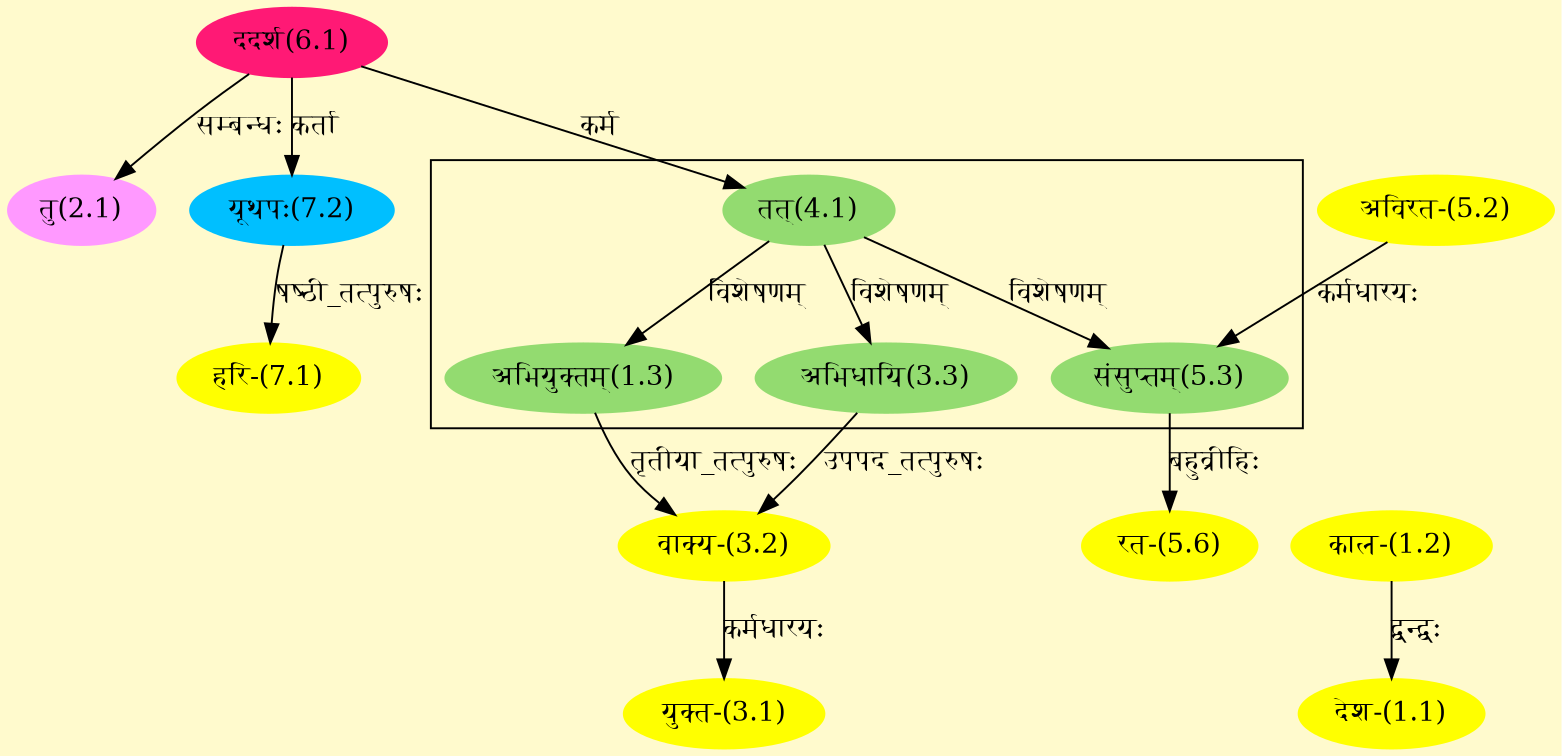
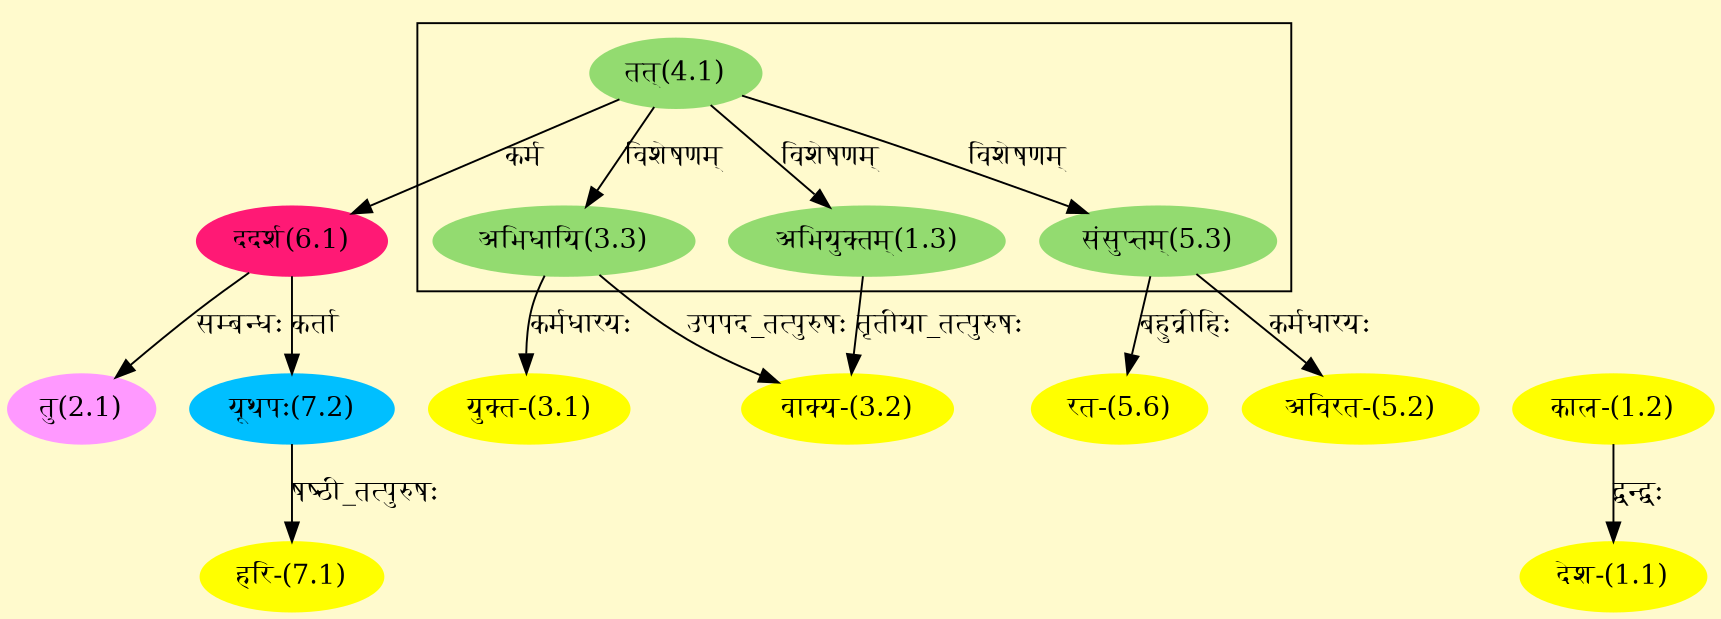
(543, 124) -> (495, 153)
(1315, 287) -> (1251, 319)
(724, 620) -> (531, 314)
